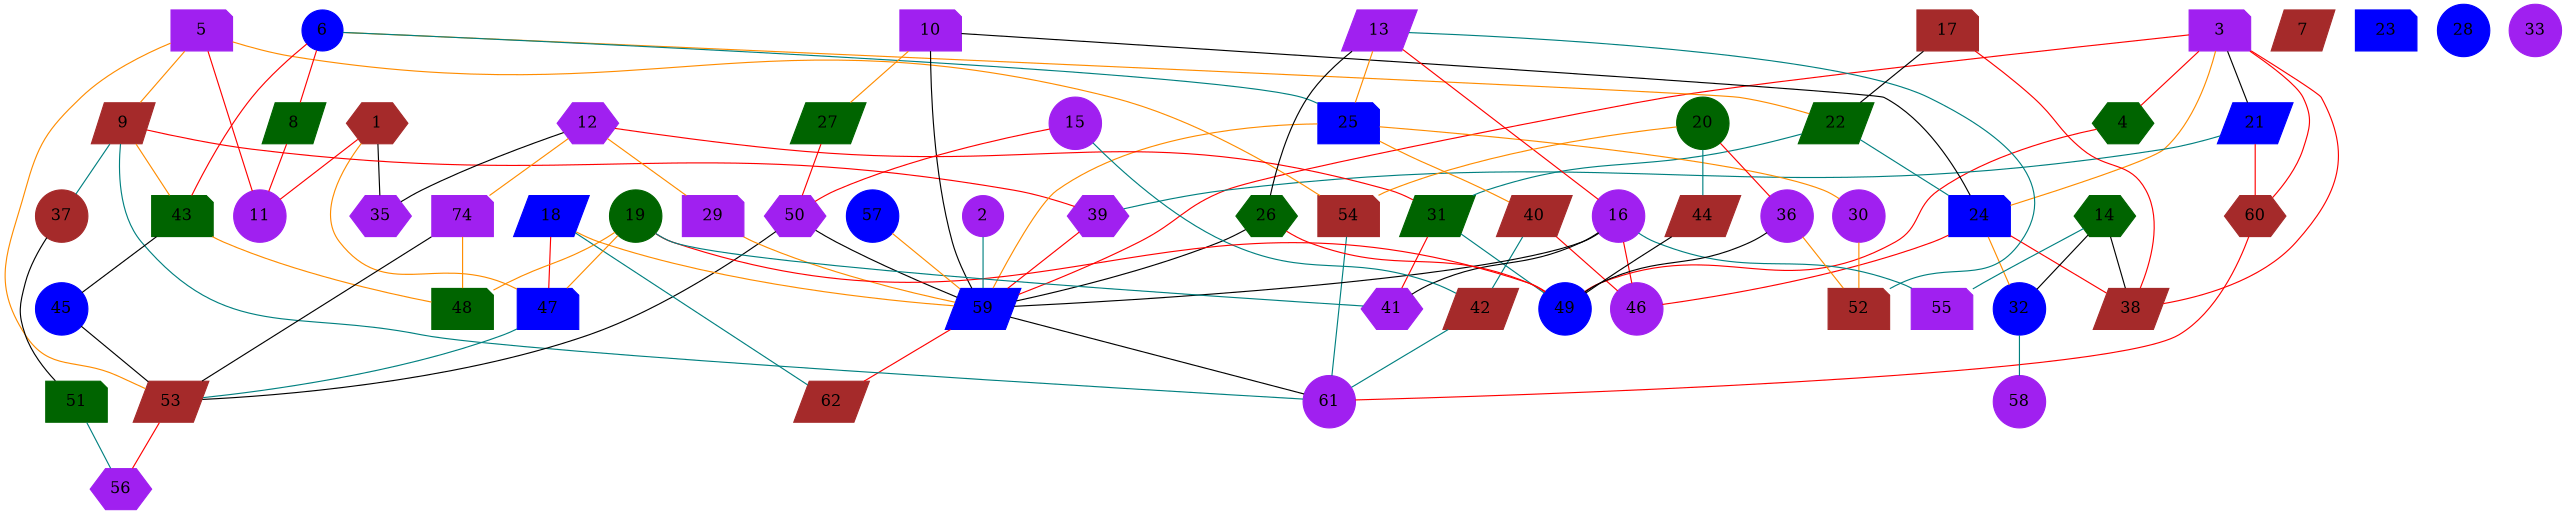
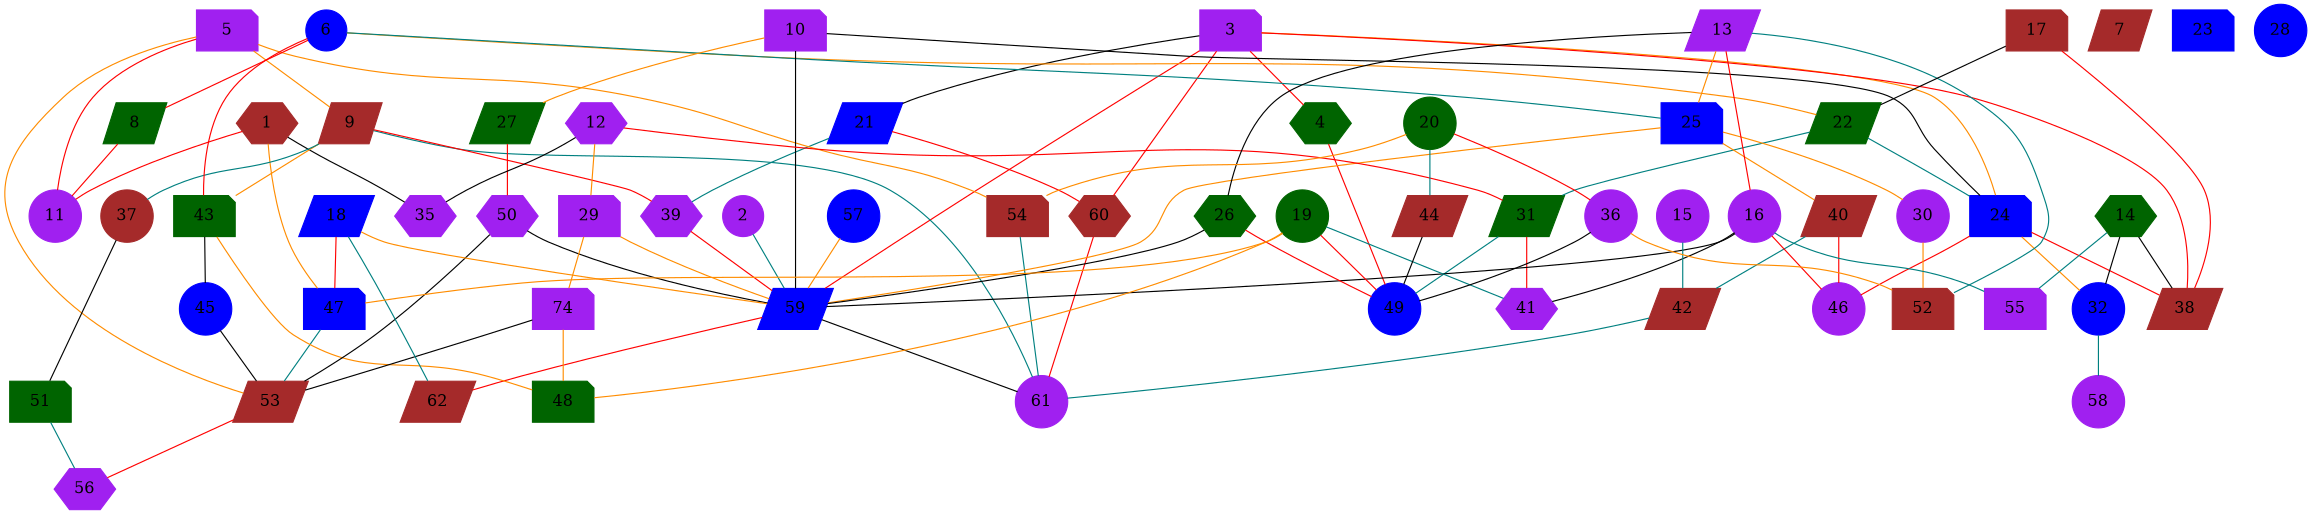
(2535, 30) -> none
(912, 163) -> none
(521, 173) -> (576, 263)
